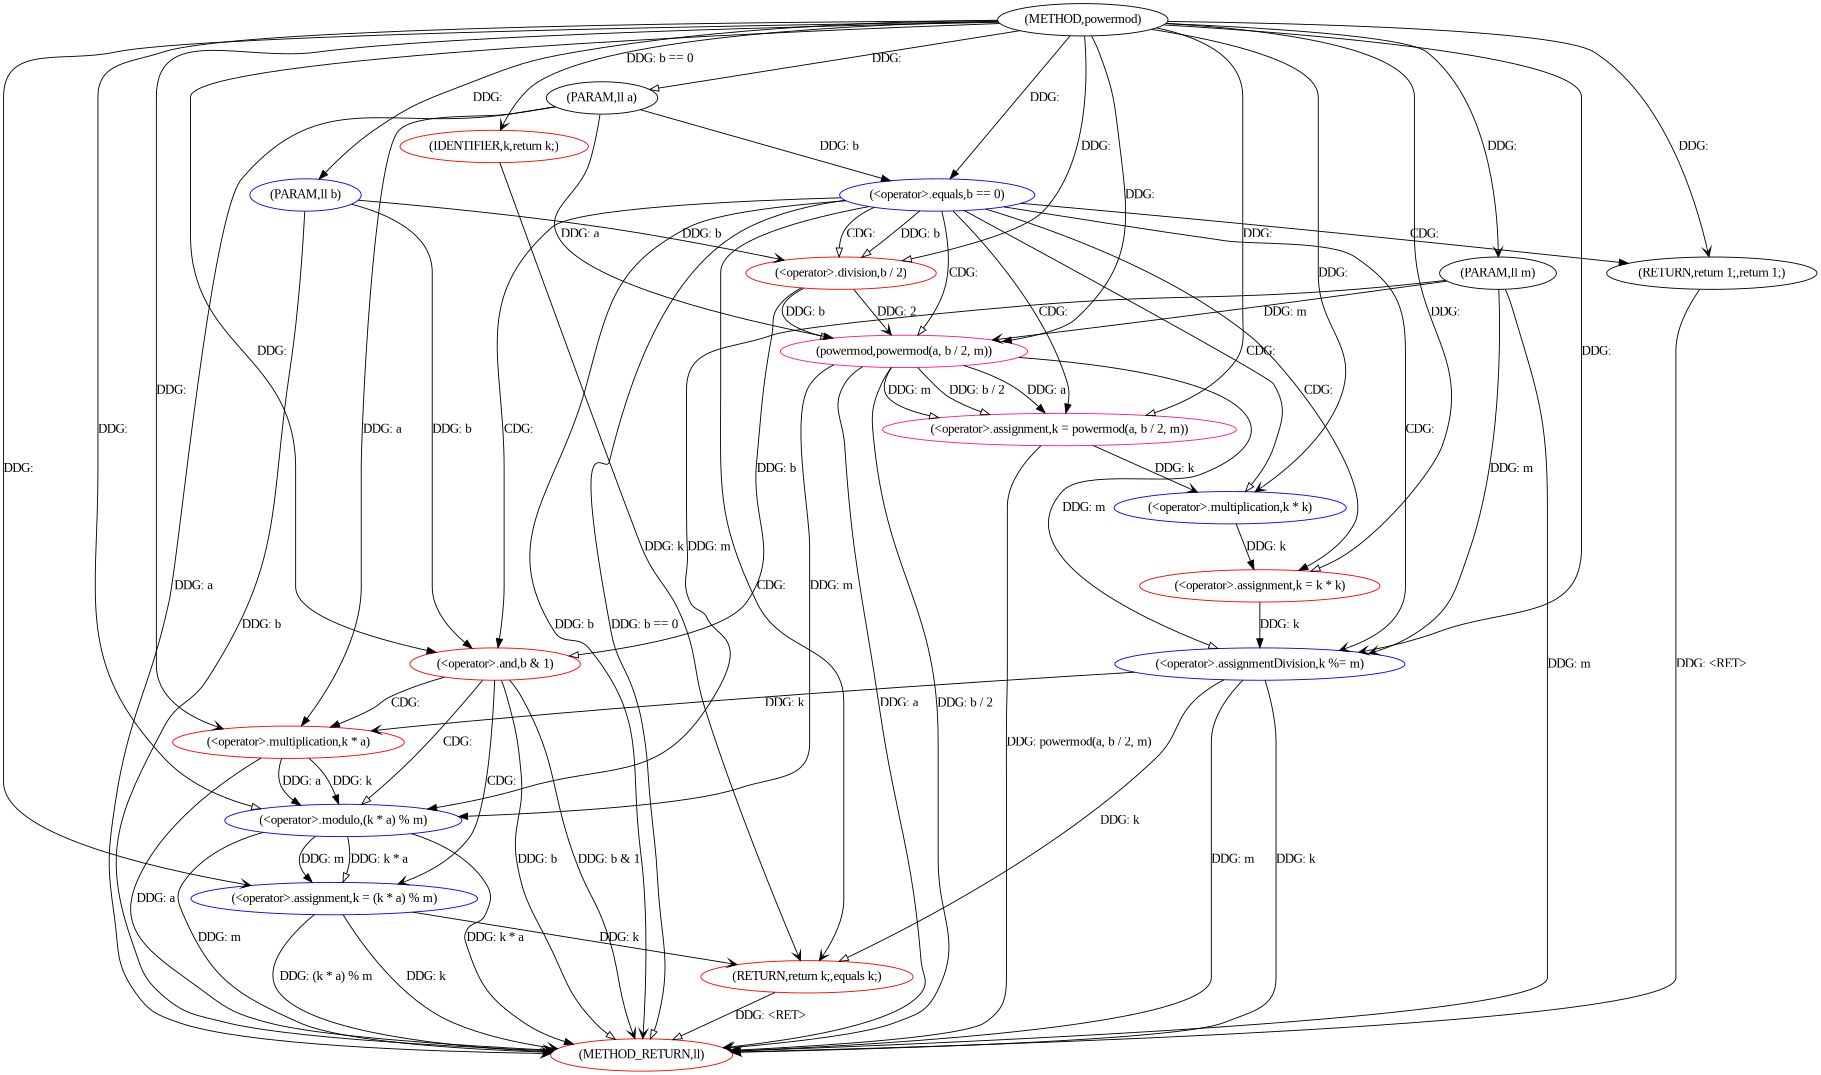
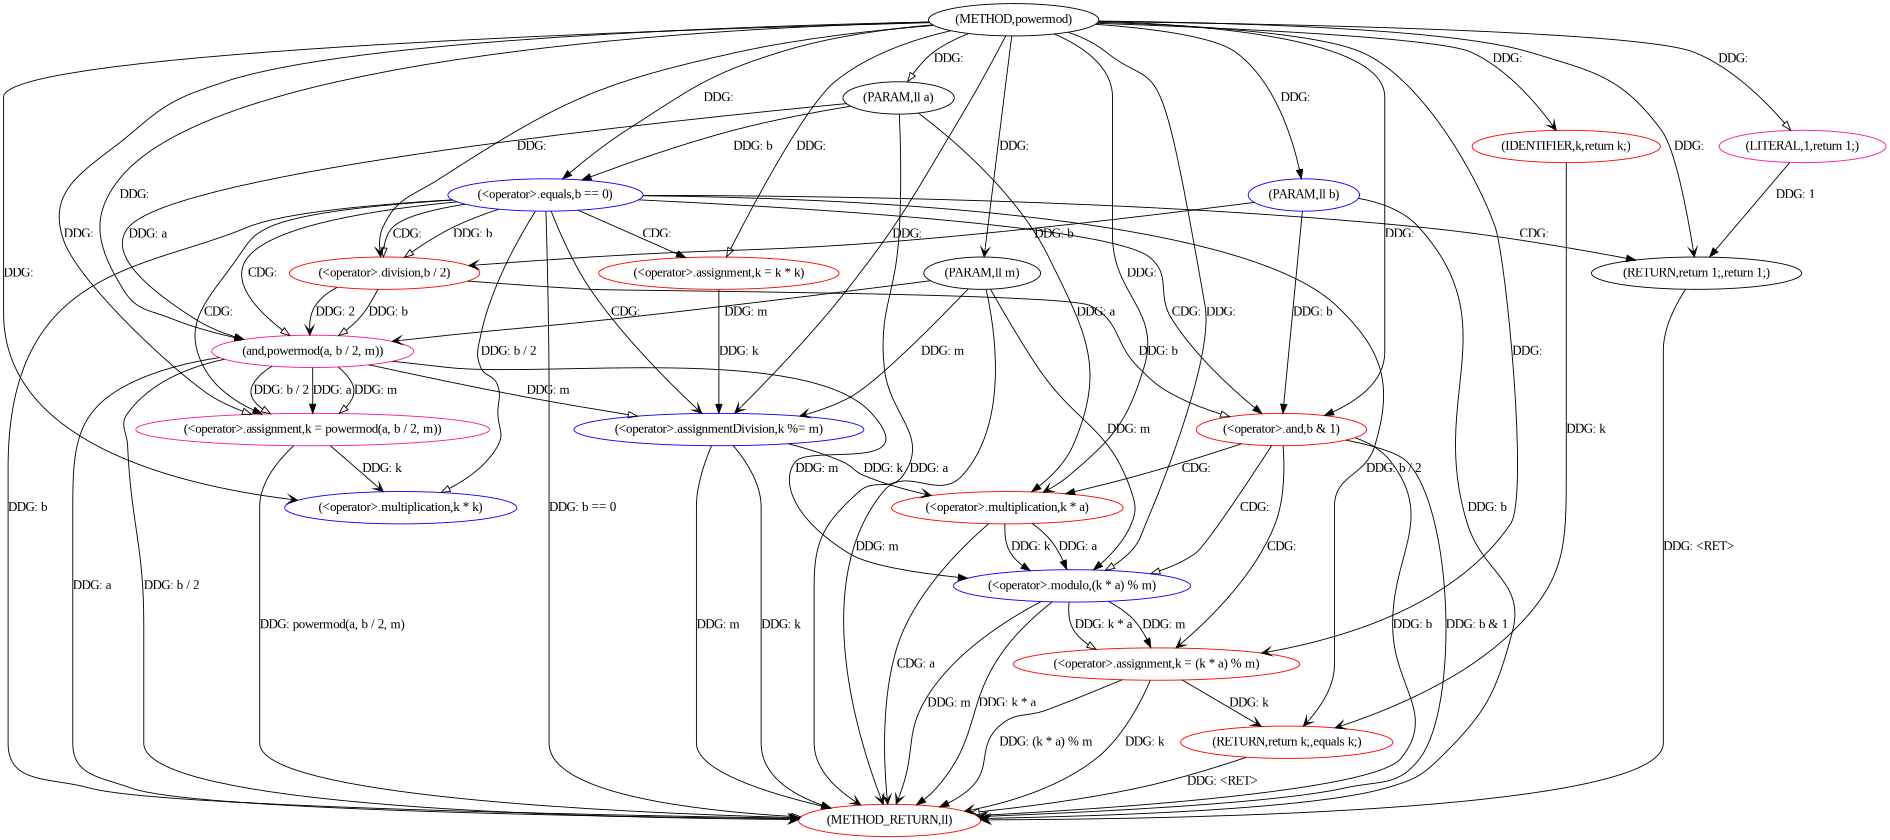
(660, 59) -> (1509, 59)
none -> (1803, 146)
(1056, 194) -> (628, 80)
(904, 351) -> (313, 351)
(1263, 351) -> (509, 351)
(1243, 542) -> none
(773, 586) -> (1394, 469)
(1053, 840) -> none
(156, 899) -> (916, 664)
(334, 899) -> (1157, 664)
